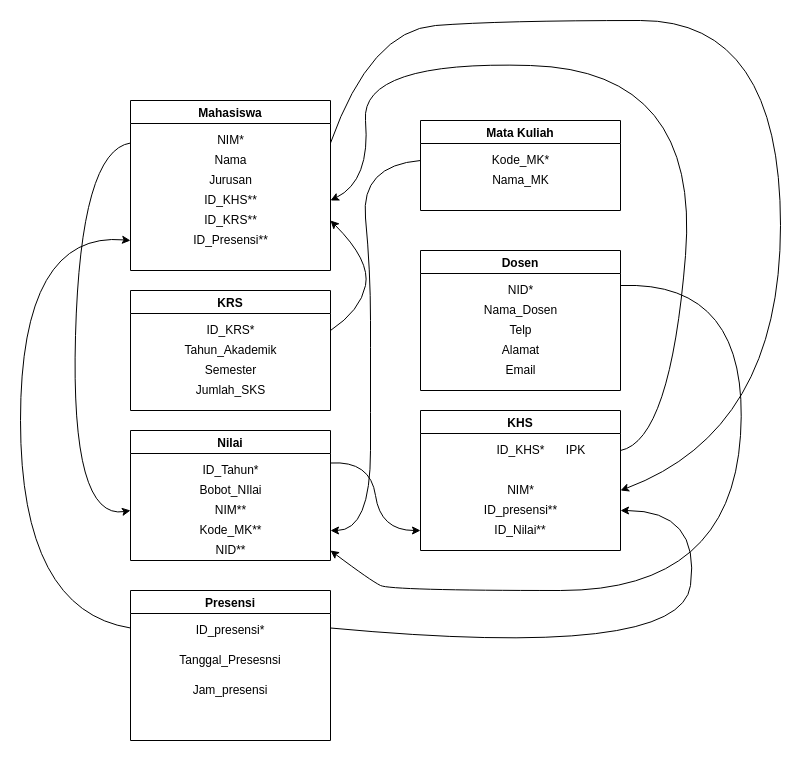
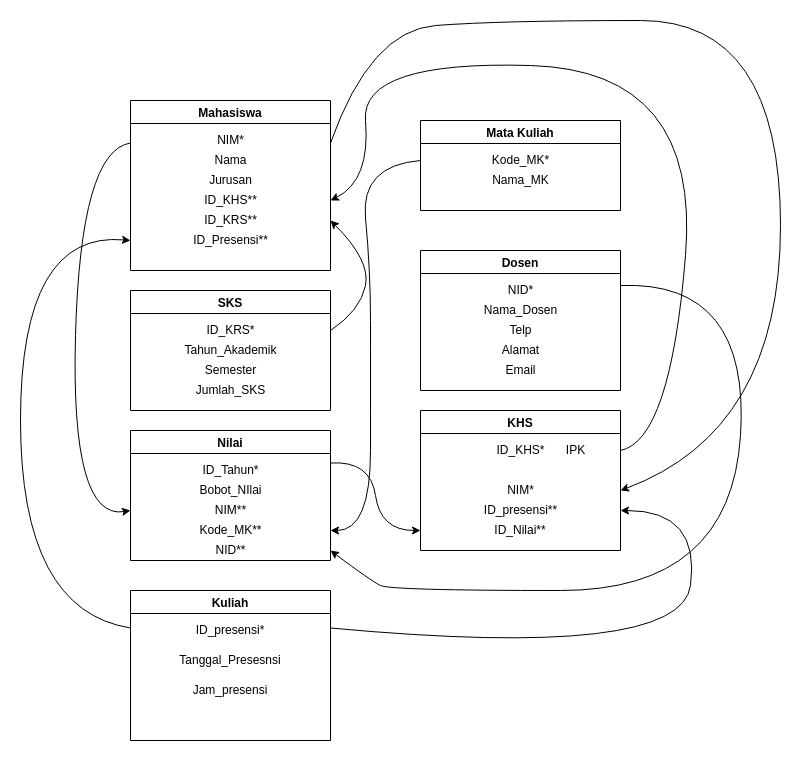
(230, 303) -> (230, 303)
(230, 603) -> (230, 603)
